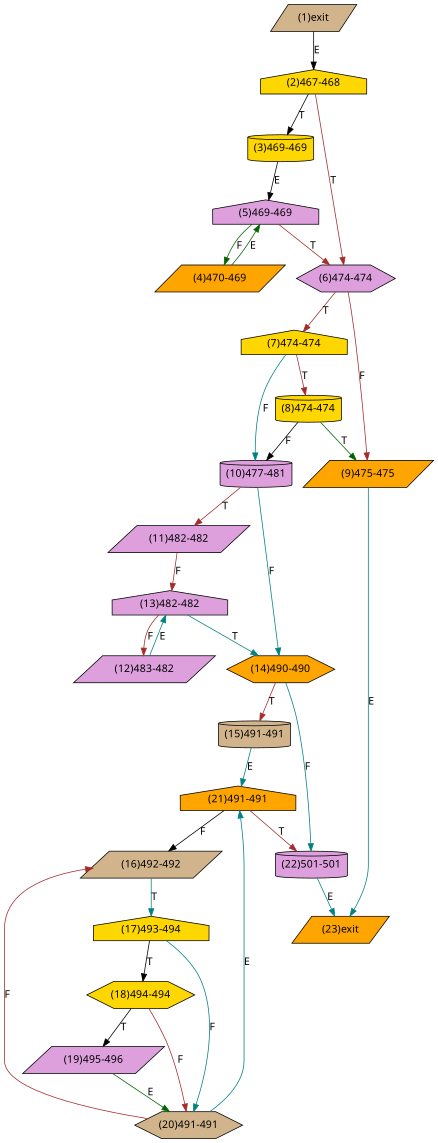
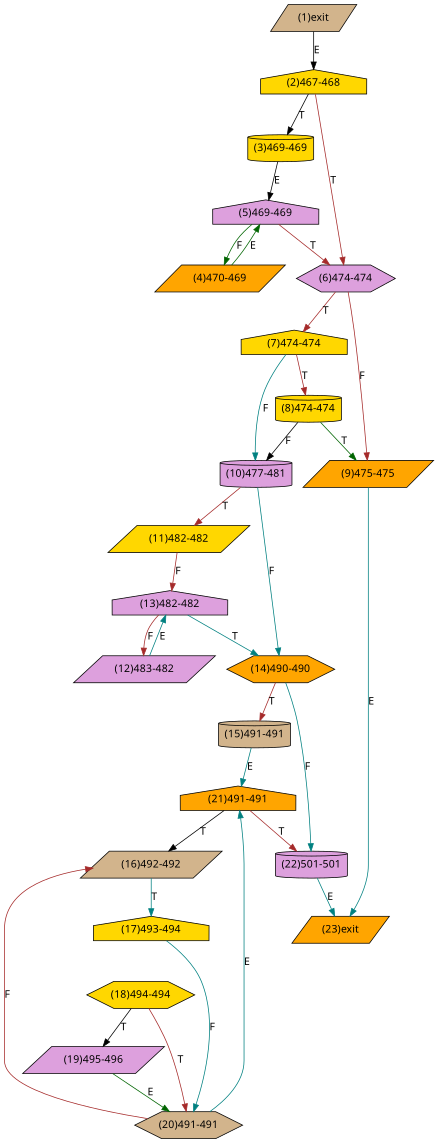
(179, 539) -> (179, 539)
(203, 832) -> (203, 832)
(147, 957) -> none
(180, 1060) -> (180, 1060)
